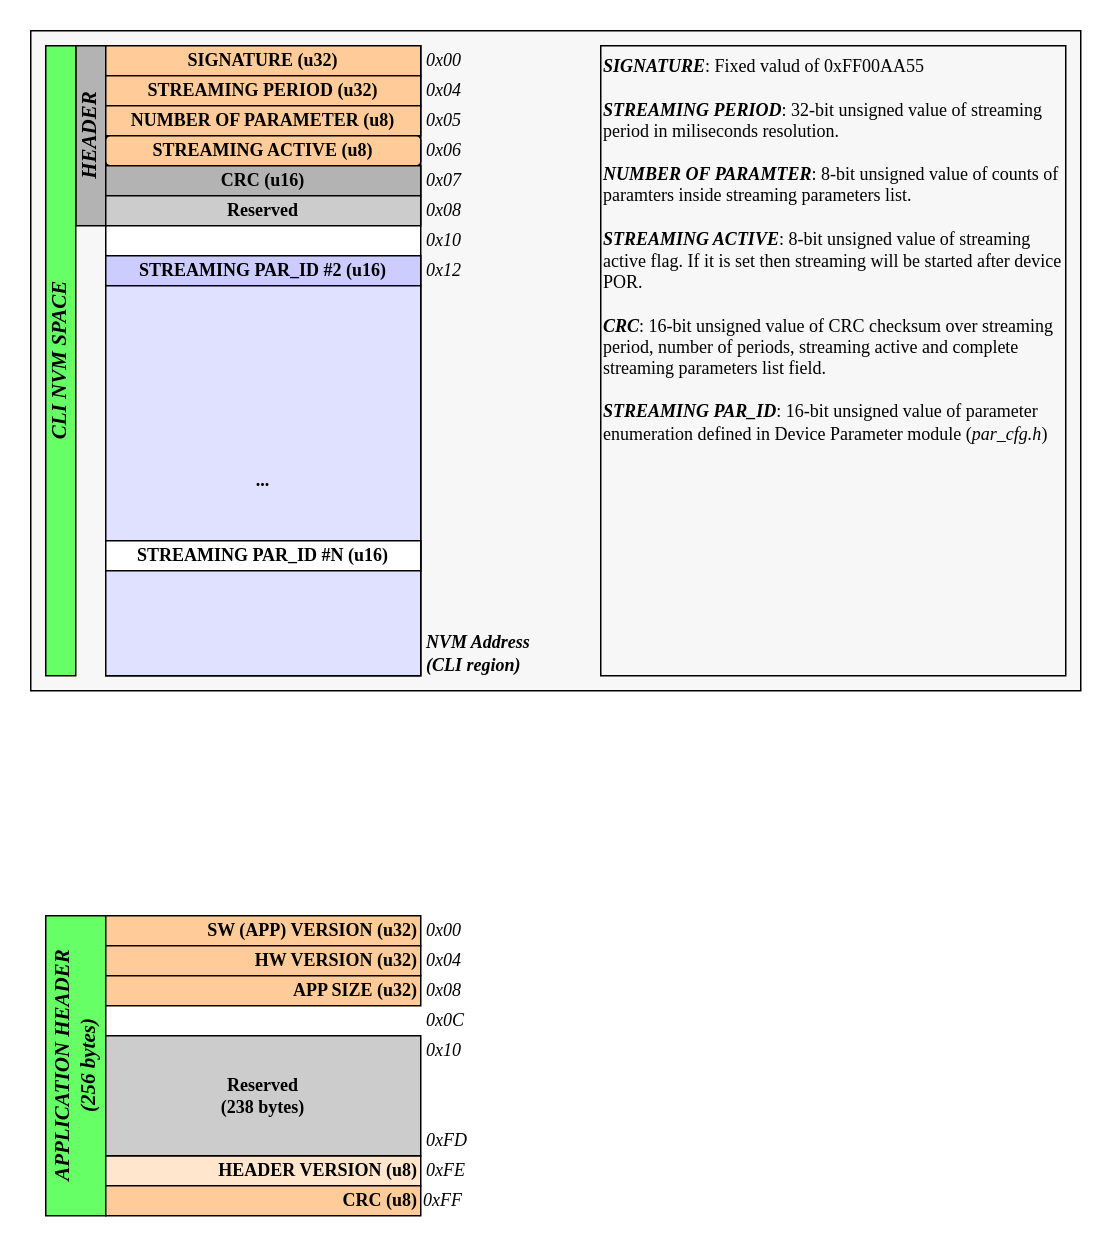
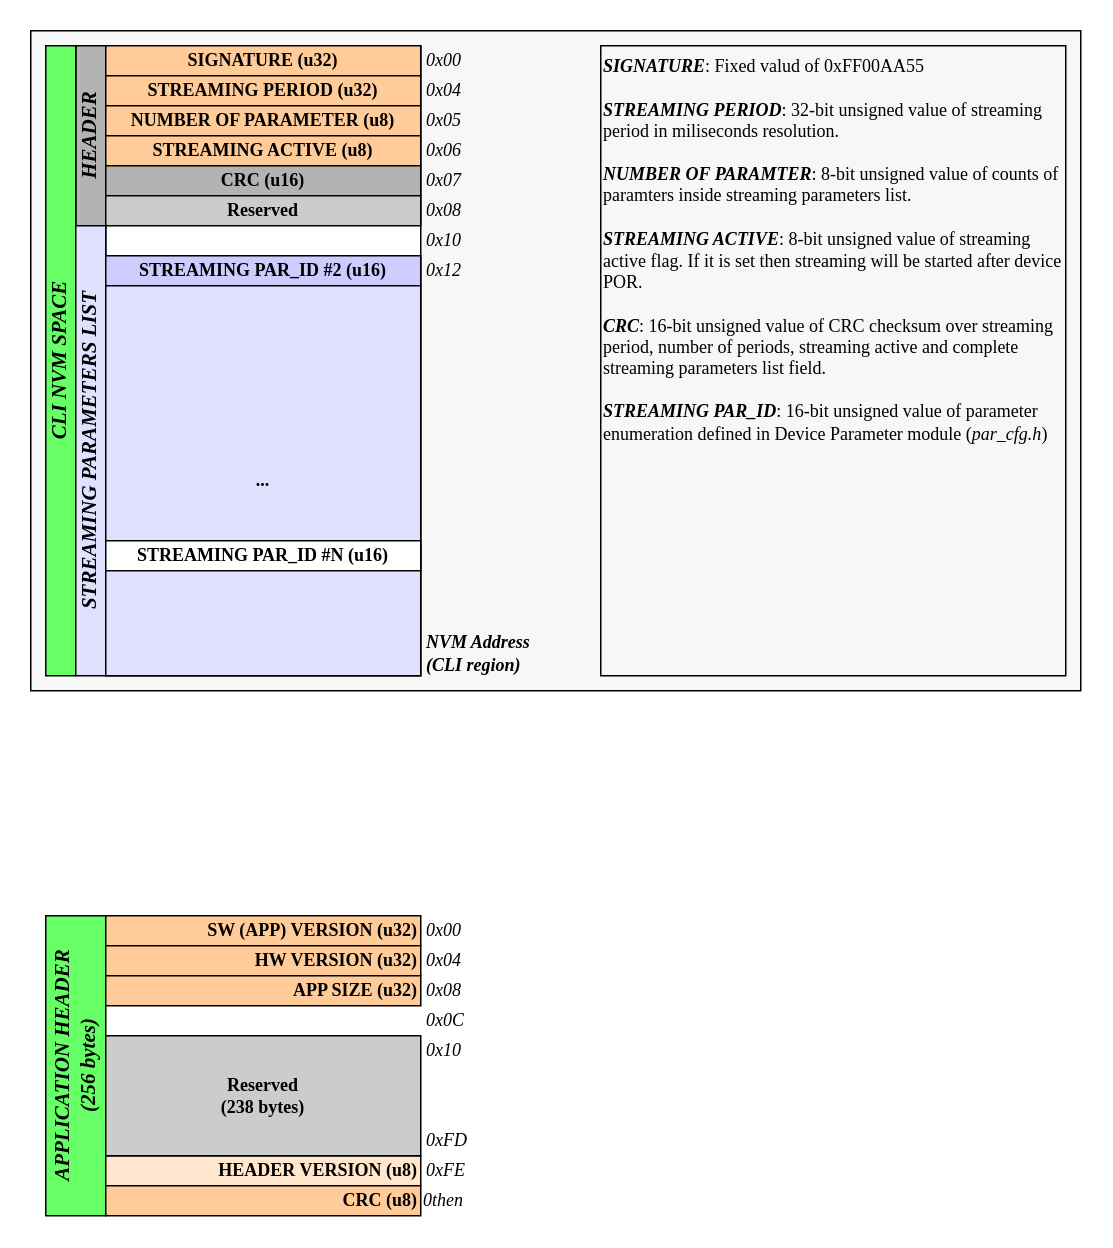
(263, 151) -> (263, 151)
none -> (91, 451)
(444, 1201) -> (449, 1201)
